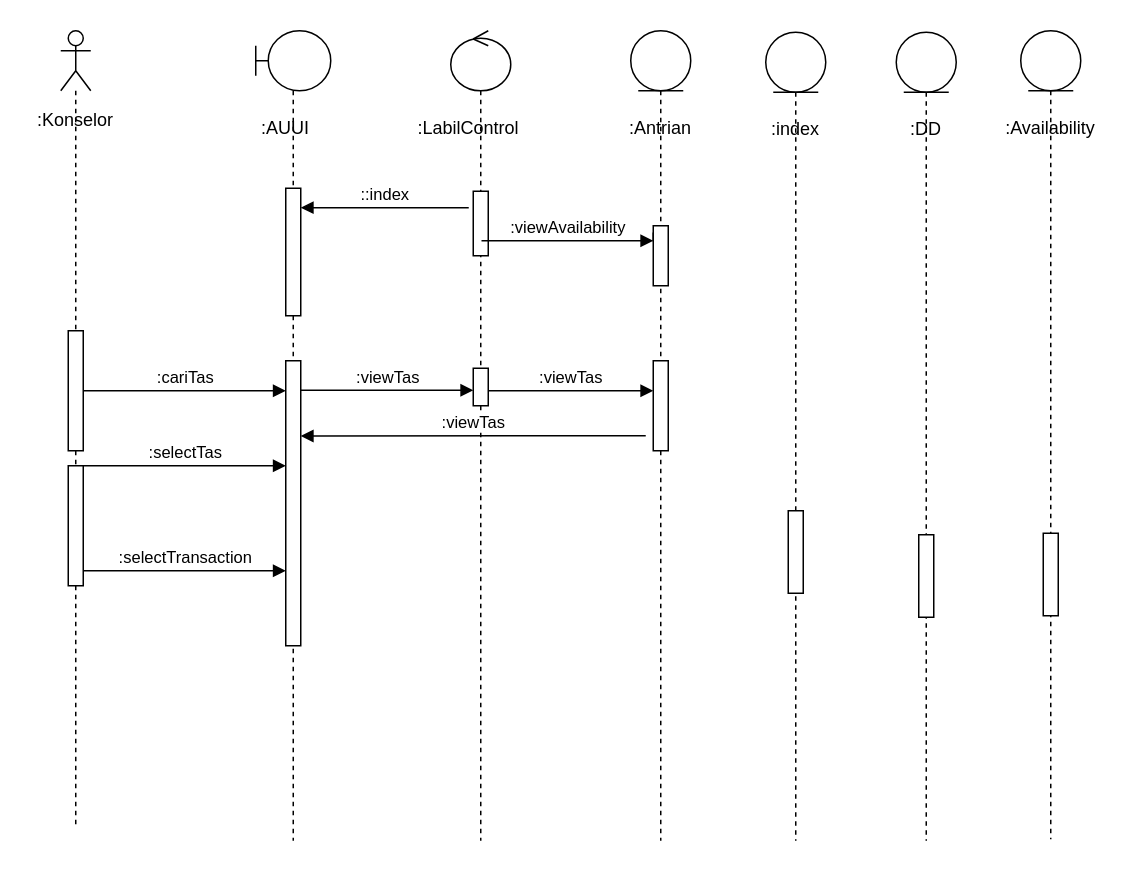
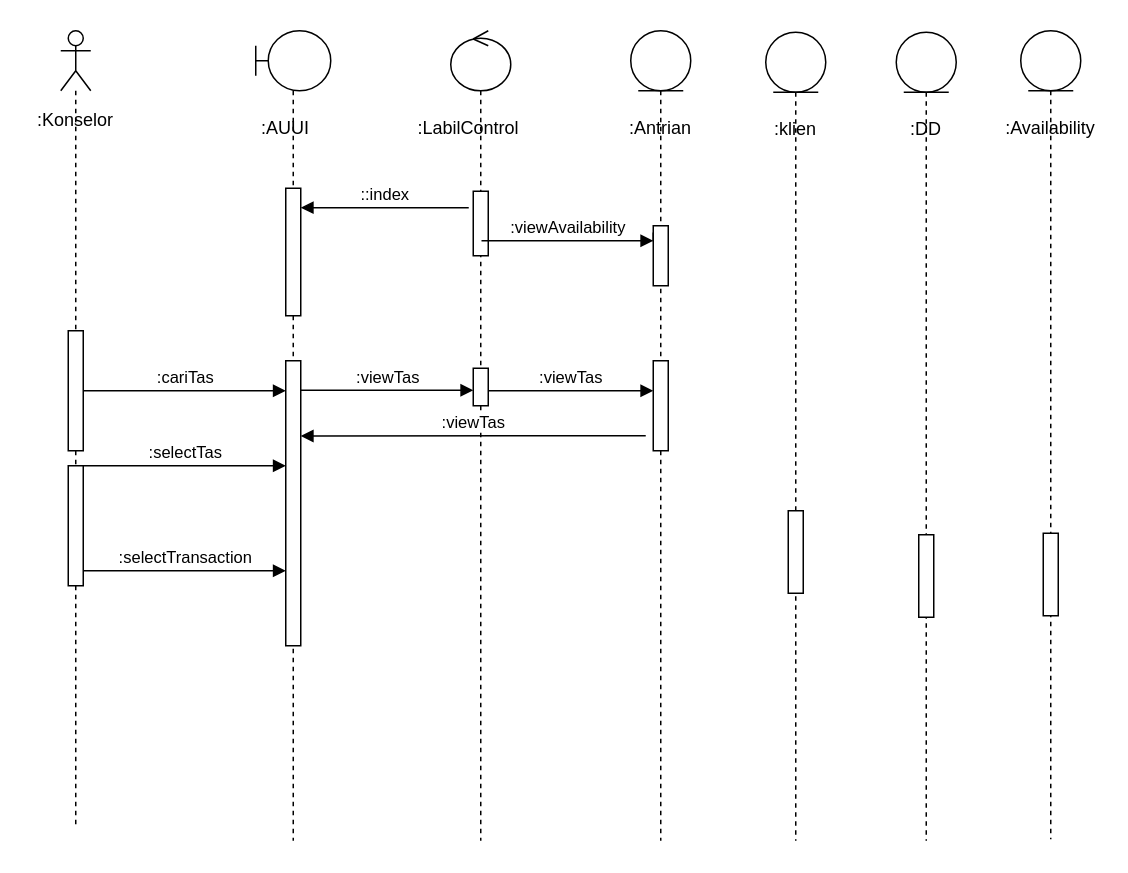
(796, 130) -> (796, 130)
